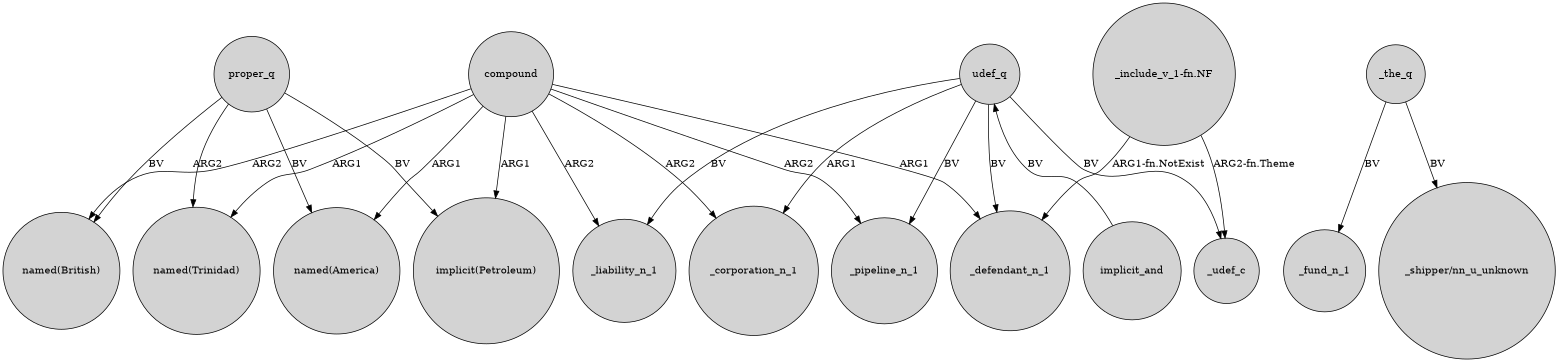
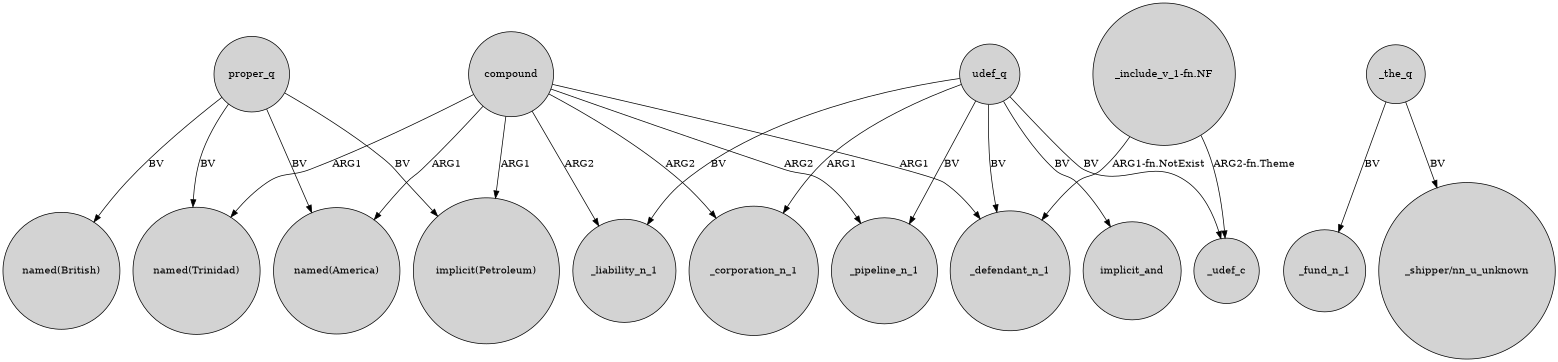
(279, 152) -> none
(208, 164) -> (208, 164)
(1047, 177) -> (1051, 166)
